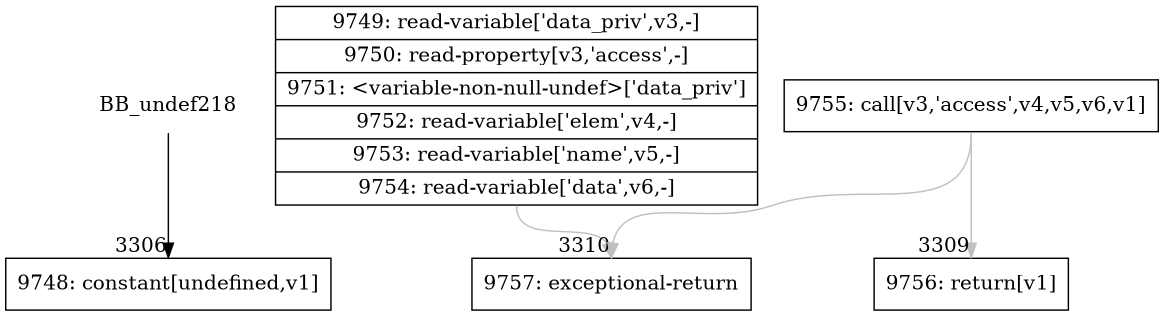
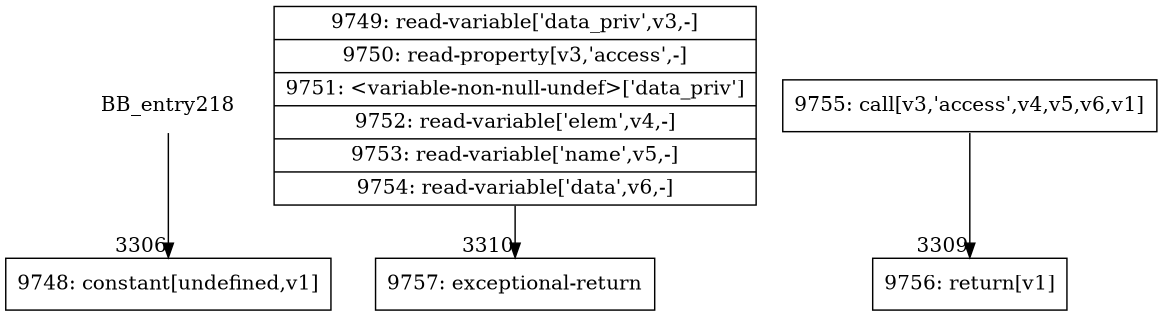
(168, 106) -> (168, 106)
(971, 188) -> (970, 188)
(802, 198) -> none
(557, 231) -> (515, 224)
